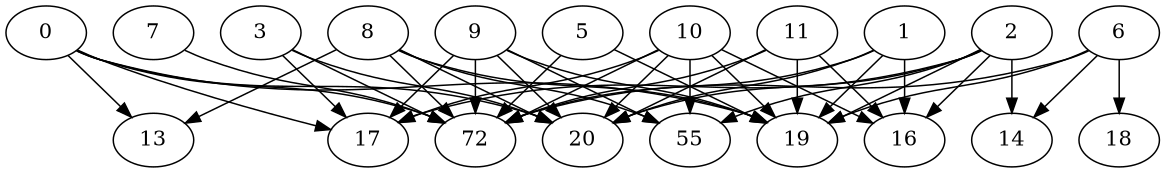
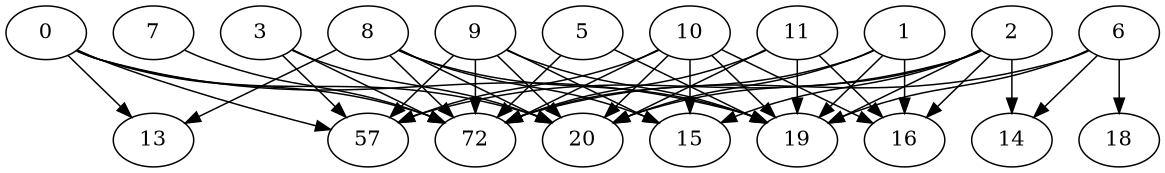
(368, 140) -> (368, 140)
(690, 140) -> (690, 140)
